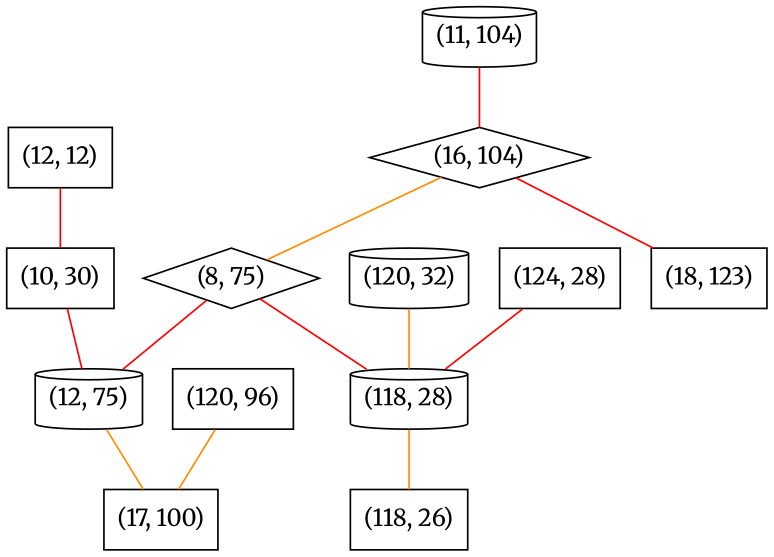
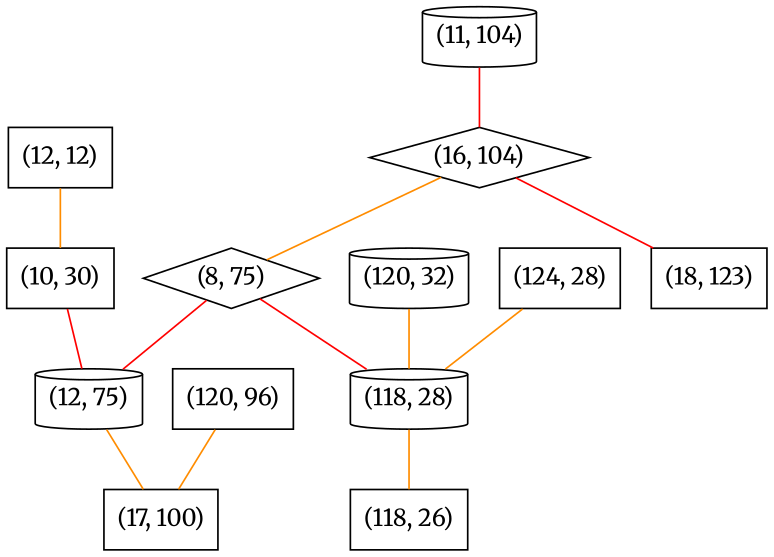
(60, 218) -> (60, 218)
(484, 339) -> (484, 339)
